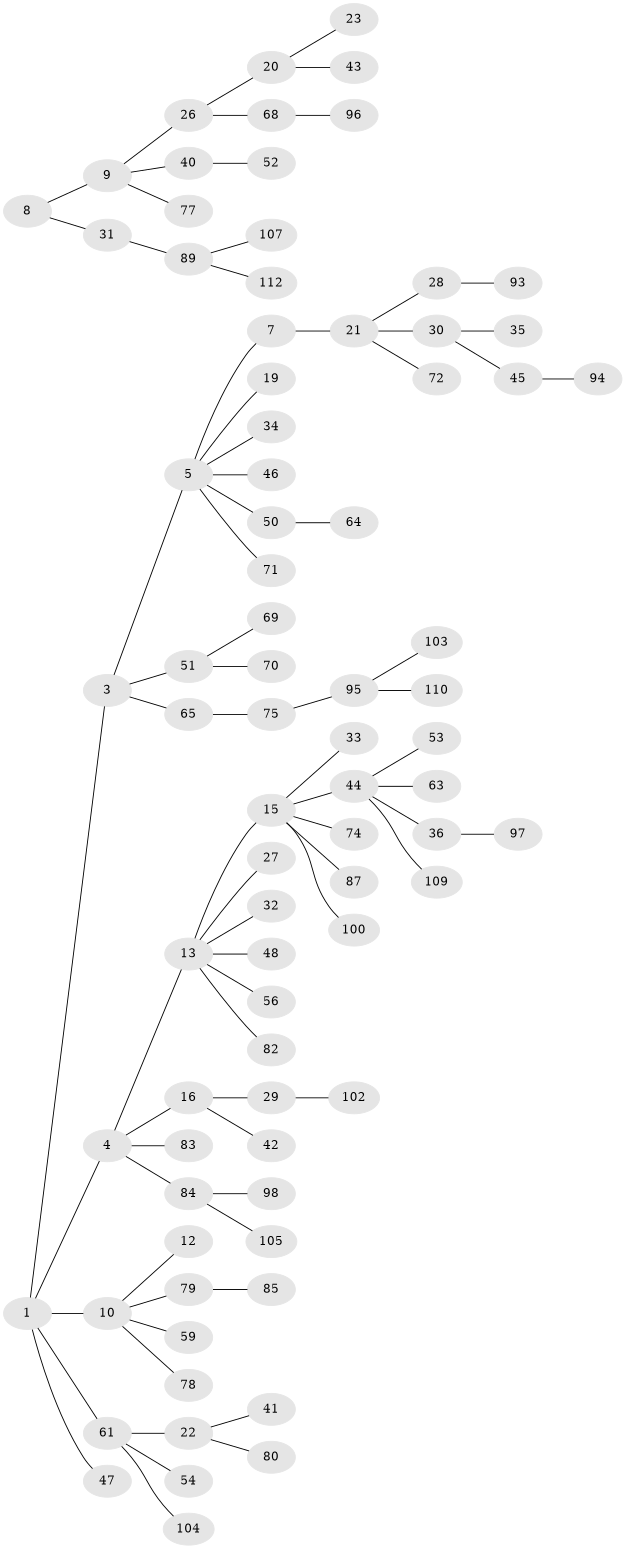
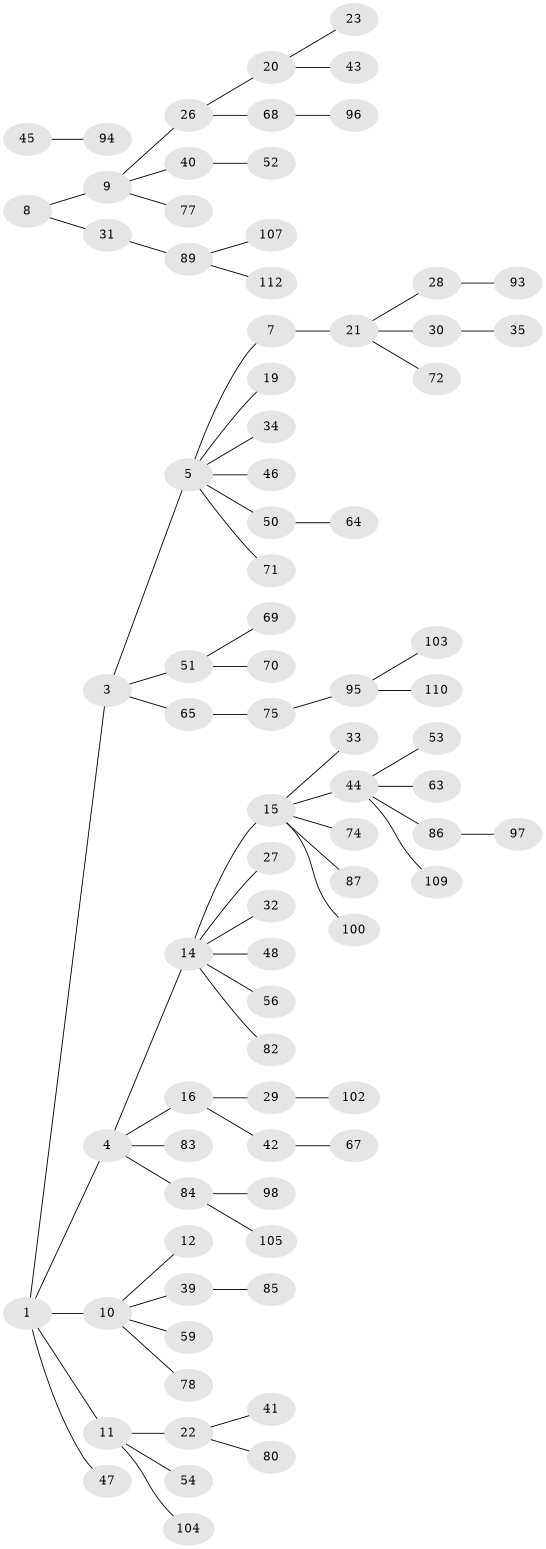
(478, 355) -> none
(437, 834) -> (437, 834)
(189, 954) -> (189, 954)
none -> (354, 1146)
(189, 1290) -> (189, 1290)
(107, 1433) -> (107, 1433)
